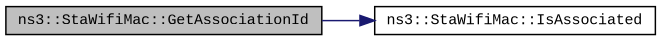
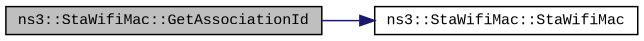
(515, 21) -> (506, 21)
